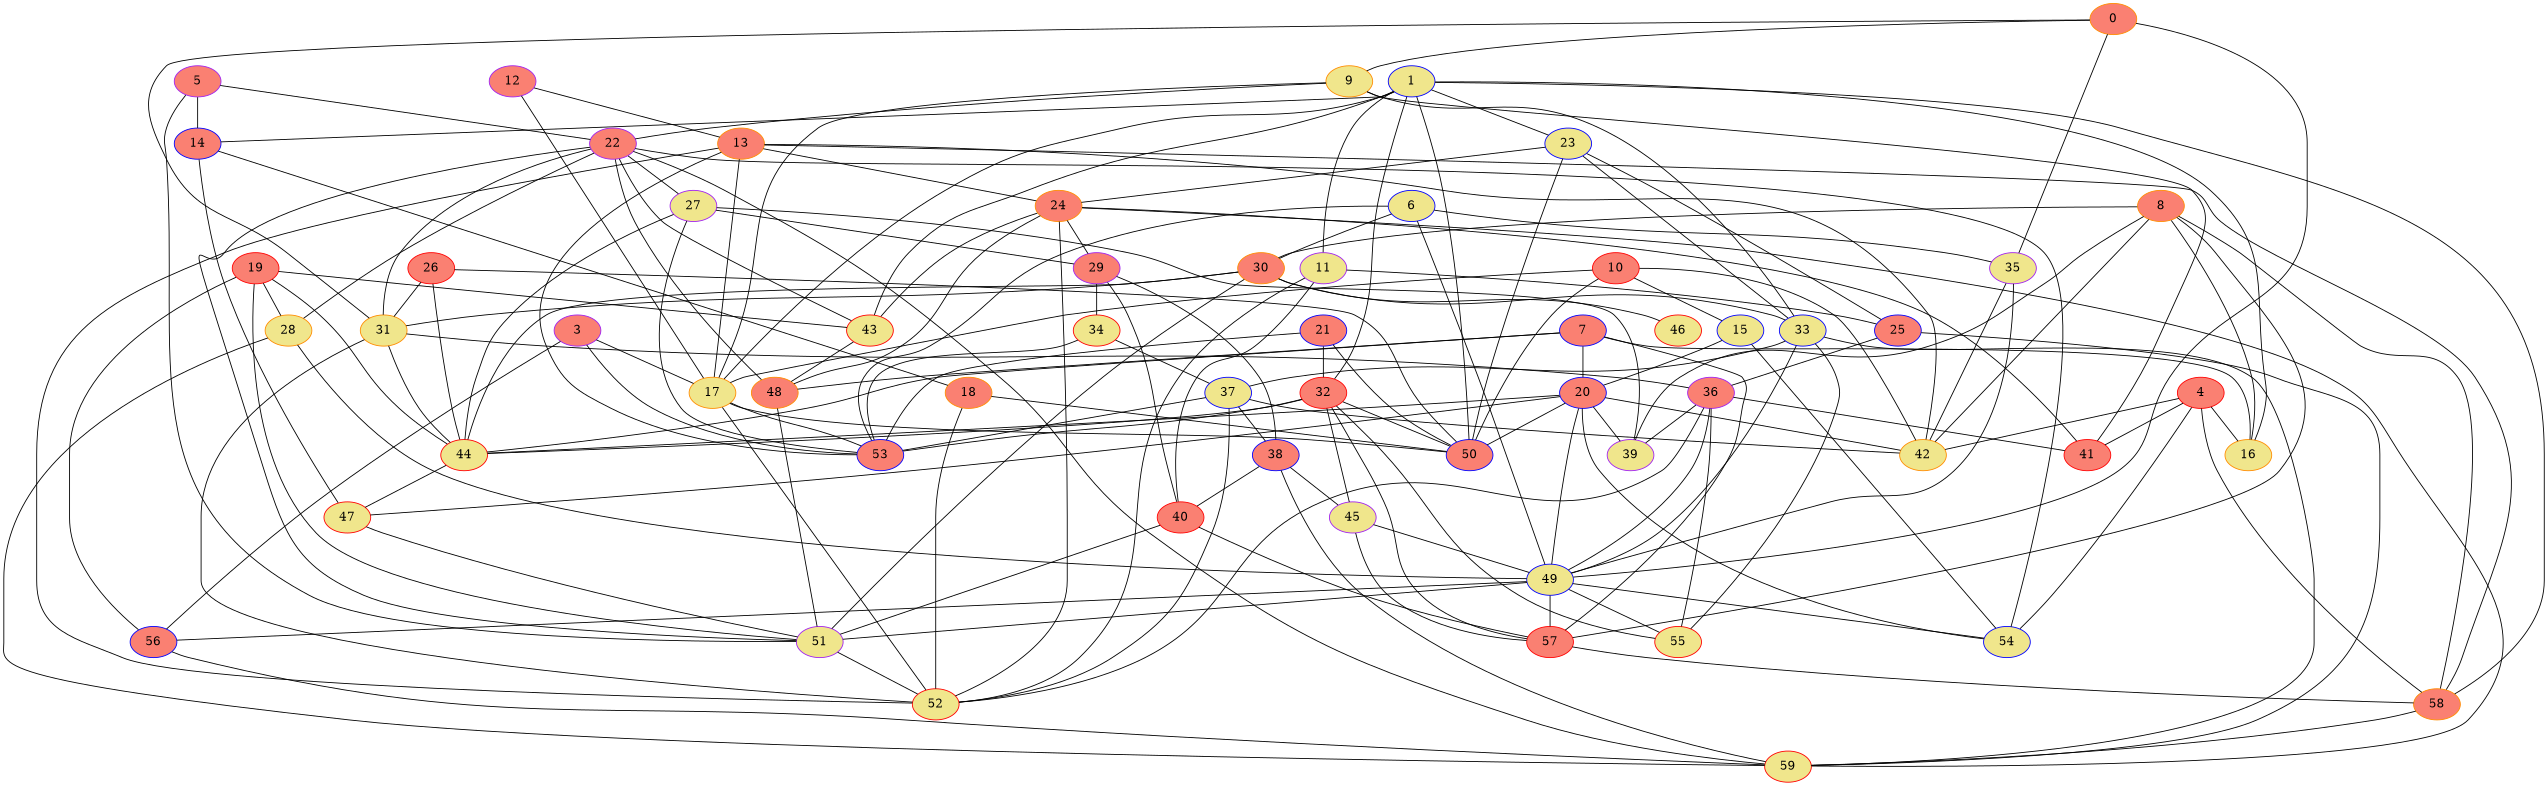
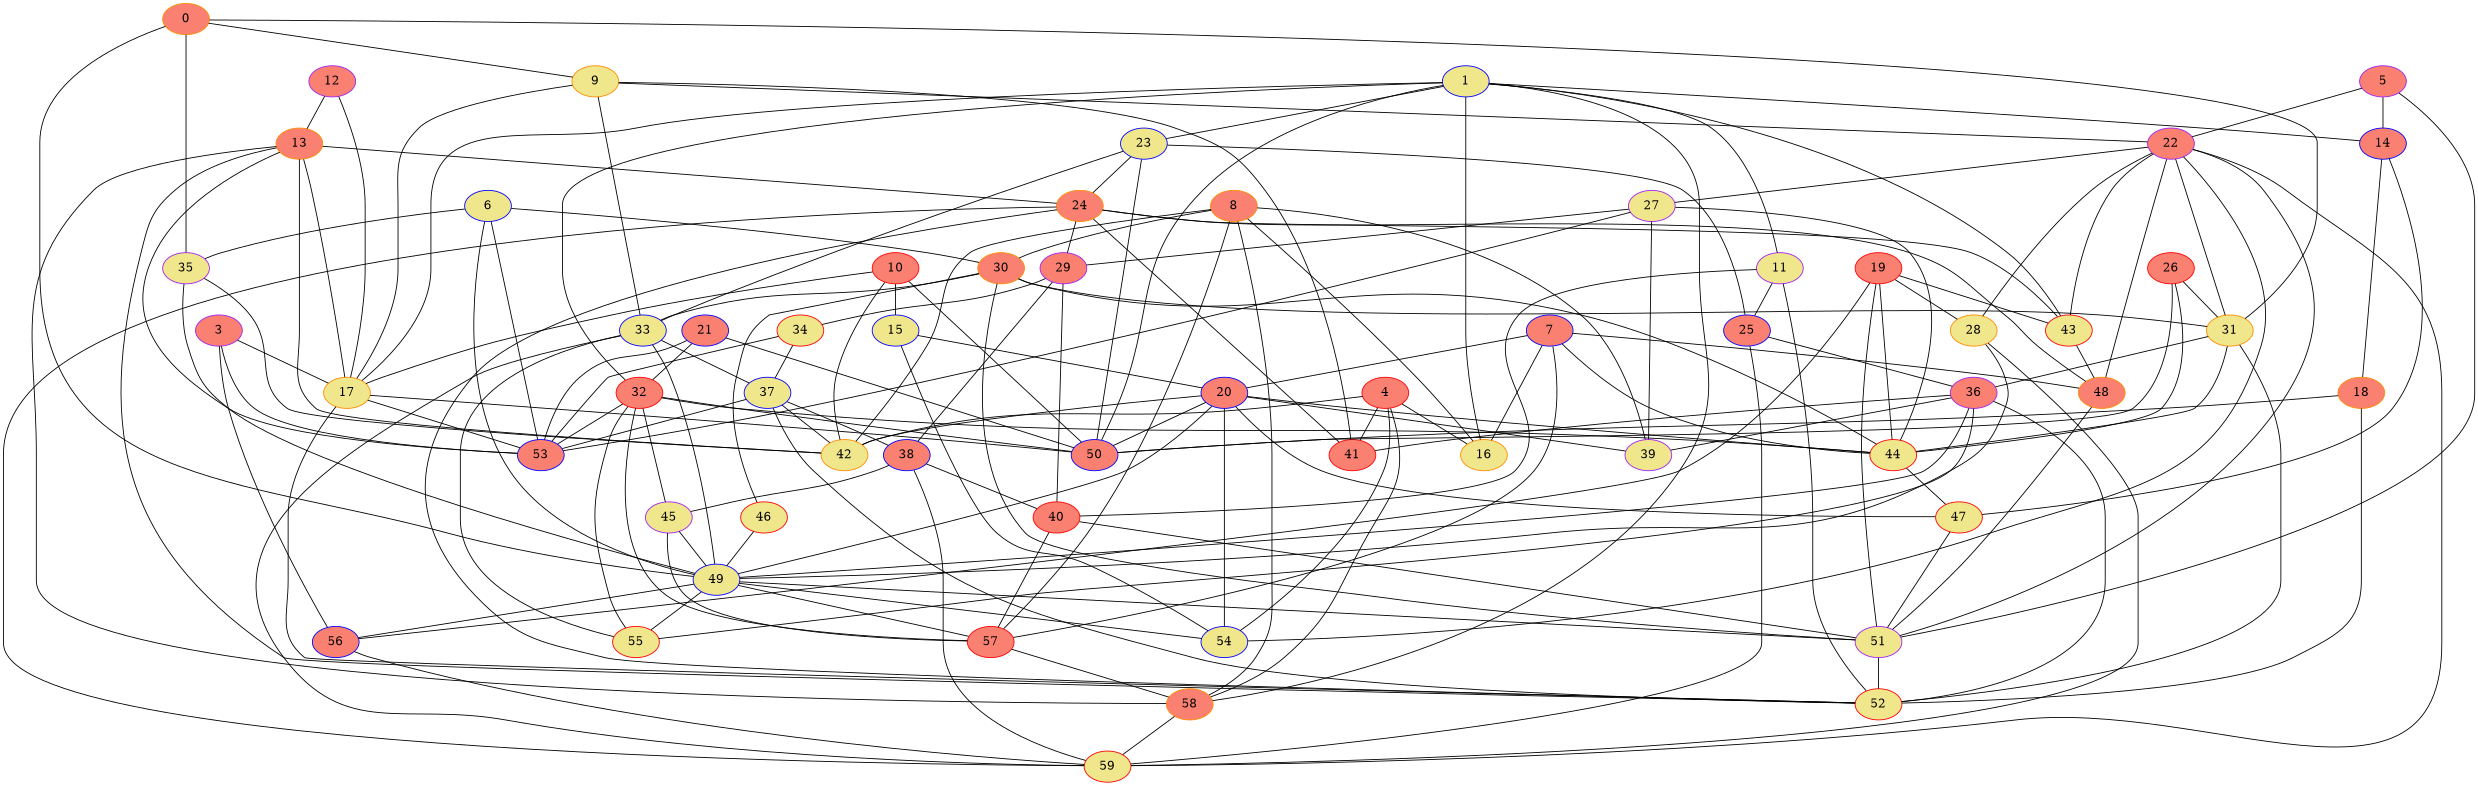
none -> (740, 549)
